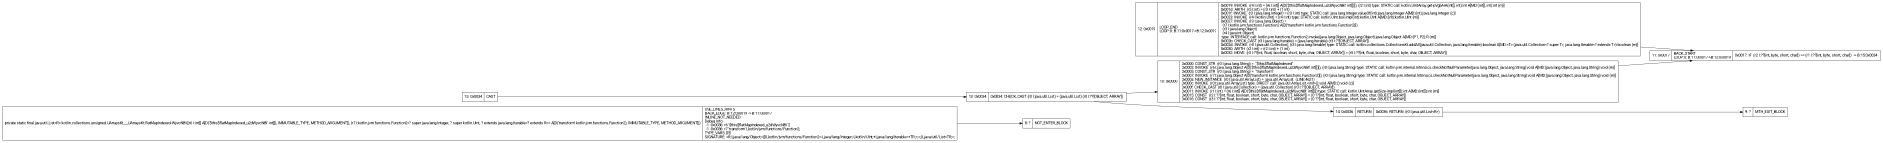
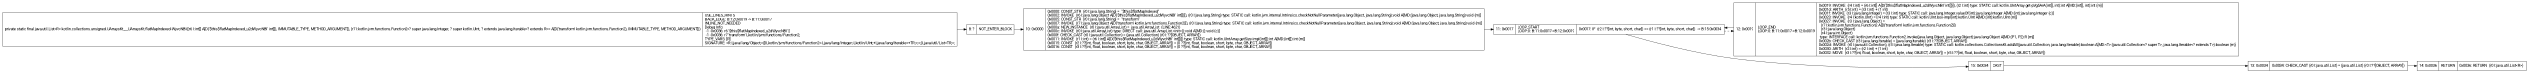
none -> (1728, 31)
(1685, 54) -> (1528, 27)
none -> (1794, 64)
(1141, 93) -> (1017, 29)
(1765, 112) -> none
